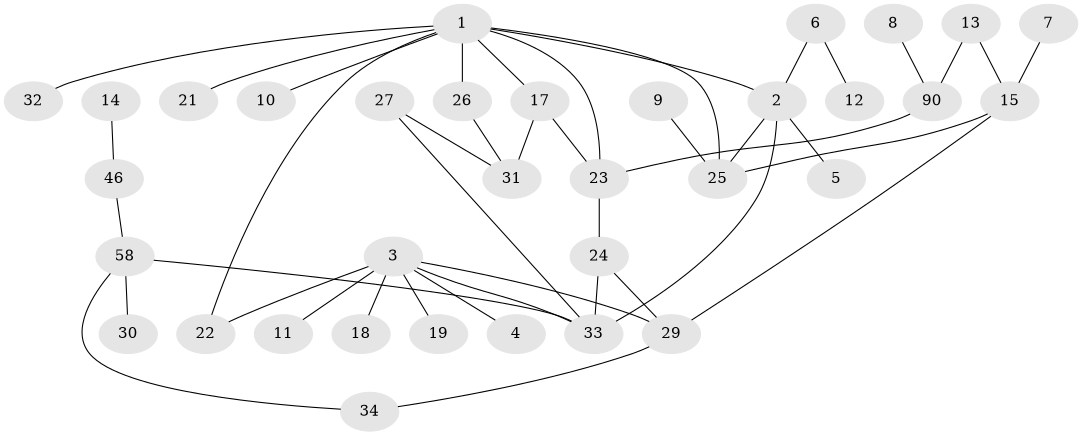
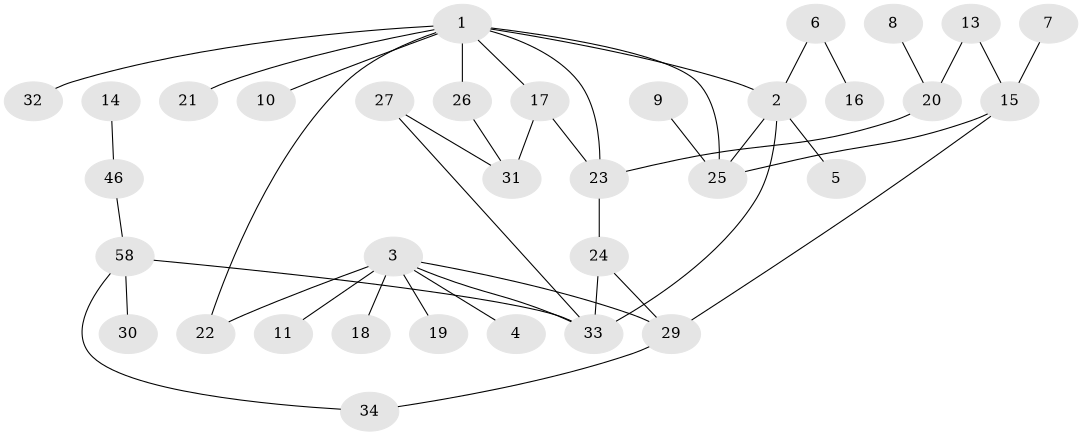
(855, 101) -> (855, 101)
(932, 101) -> (932, 101)
